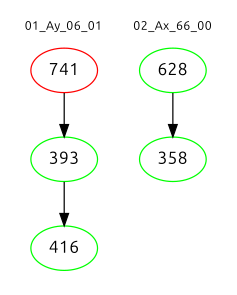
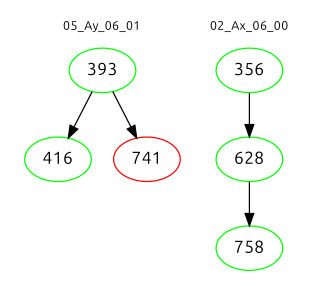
(64, 27) -> (102, 27)
(173, 27) -> (249, 27)
none -> (249, 70)
(64, 109) -> (122, 109)
(173, 159) -> (249, 248)
